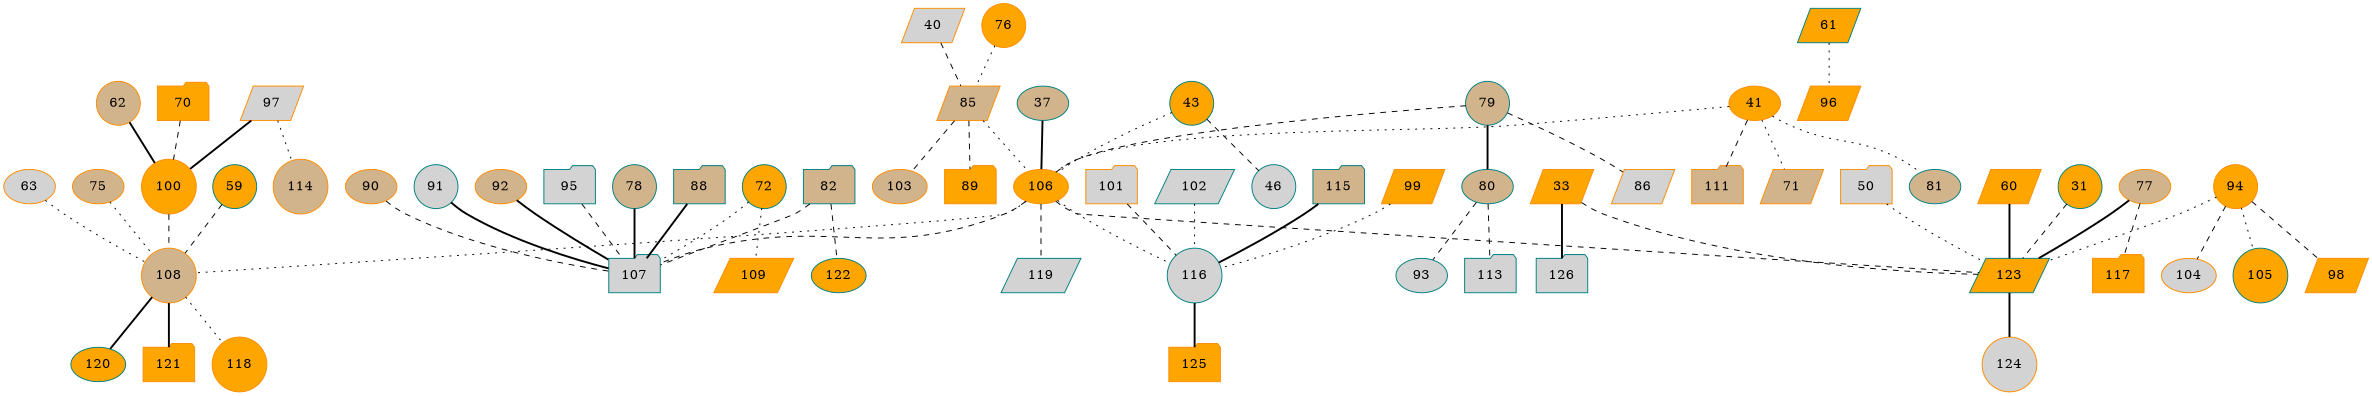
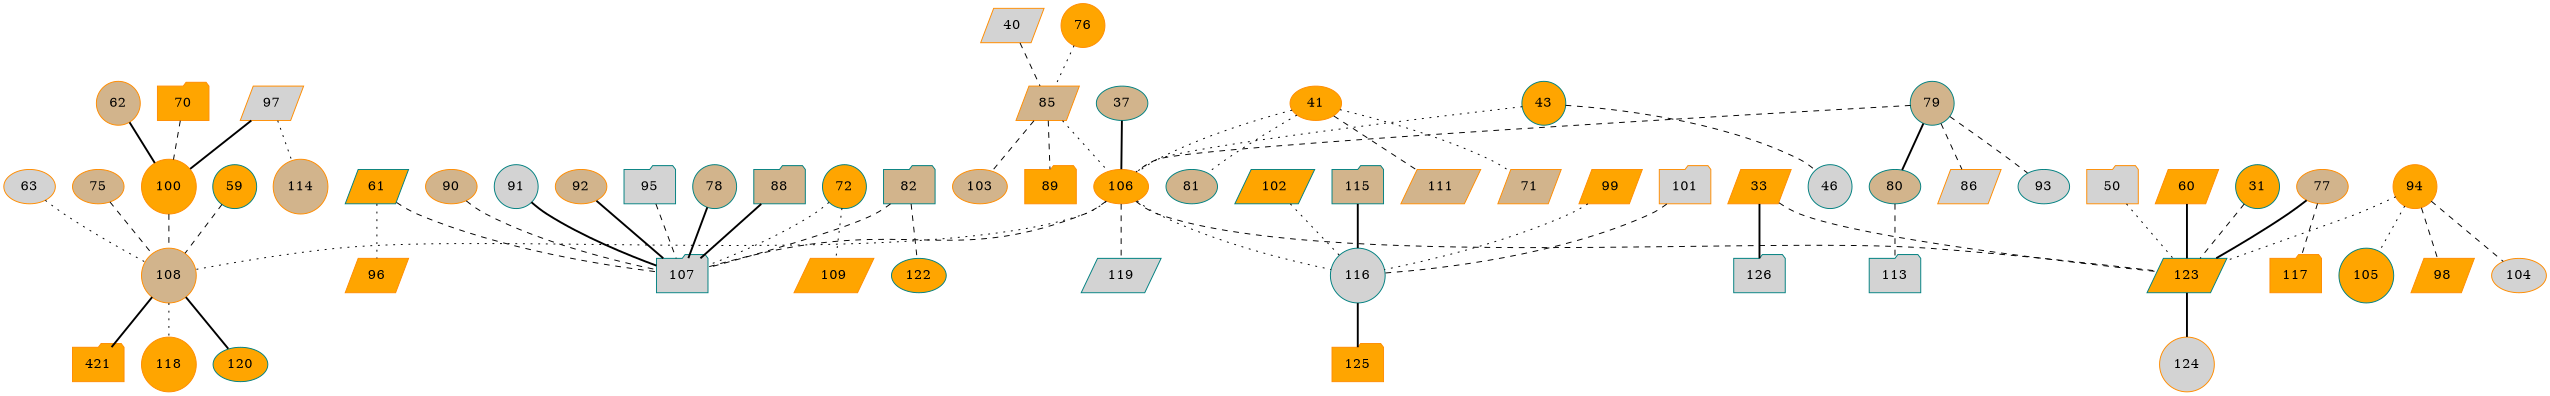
(1195, 187) -> (1275, 187)
(1718, 187) -> (1441, 187)
(131, 228) -> (131, 228)
(1455, 231) -> (1989, 144)
none -> (537, 251)
(169, 364) -> (98, 364)
